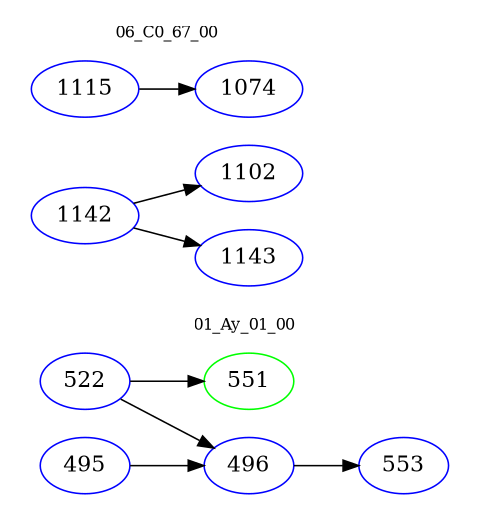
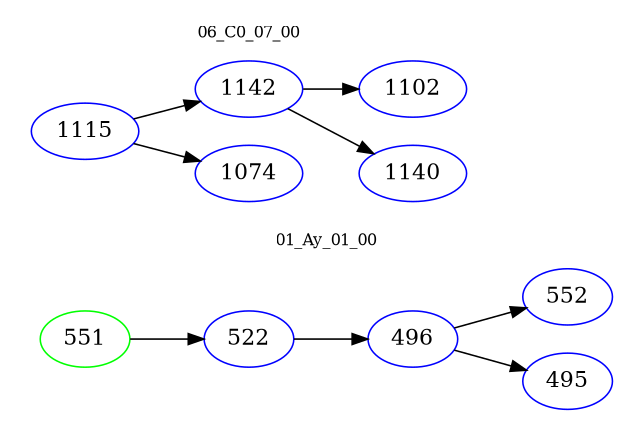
(167, 34) -> (249, 34)
none -> (159, 112)
(249, 258) -> (413, 173)
(159, 381) -> (159, 339)
(159, 466) -> (483, 358)
(404, 466) -> (568, 297)
